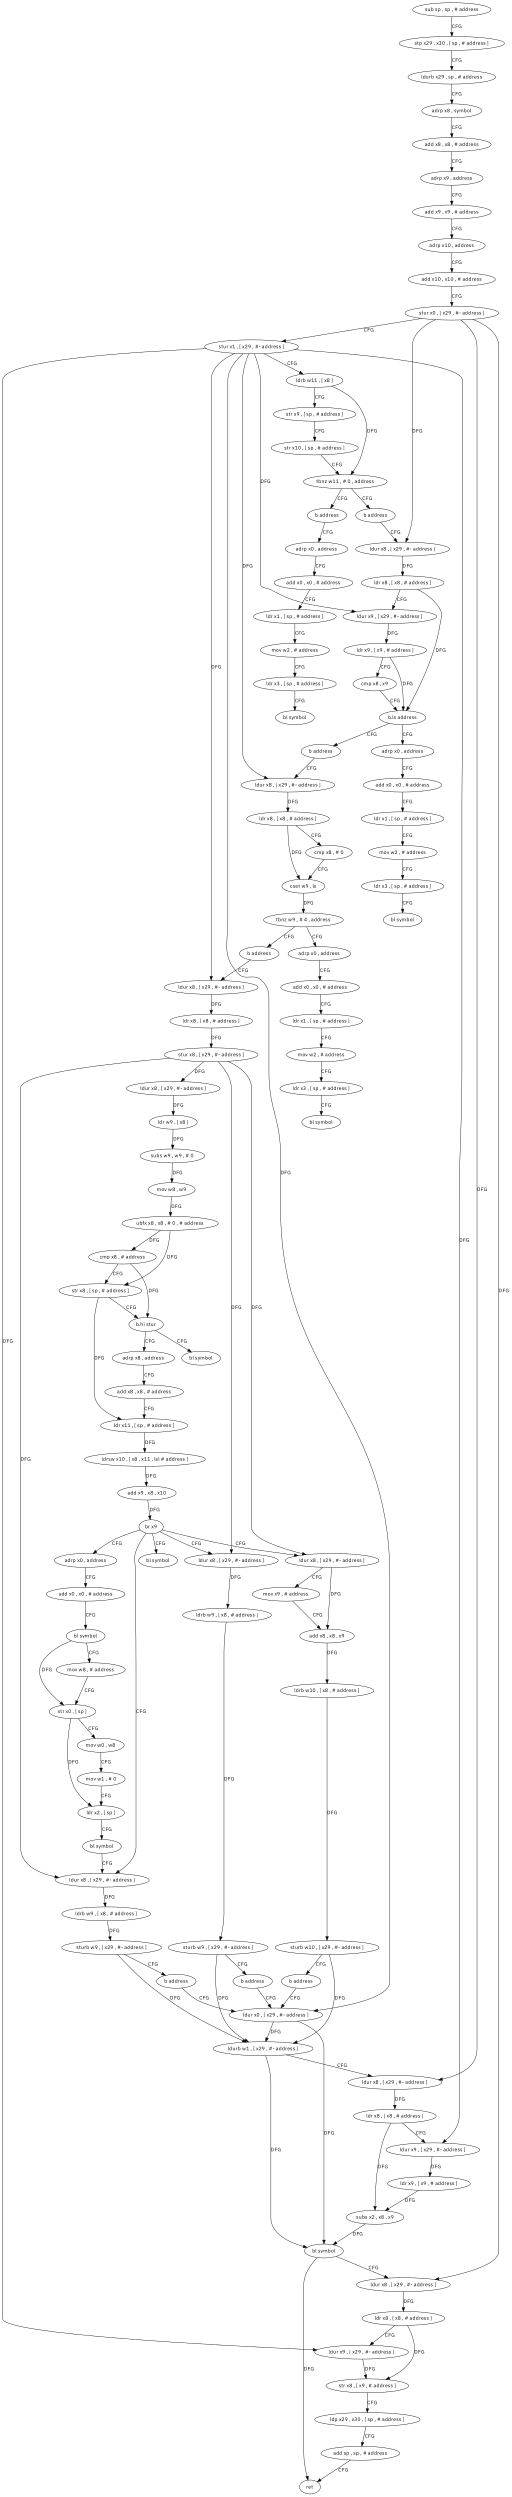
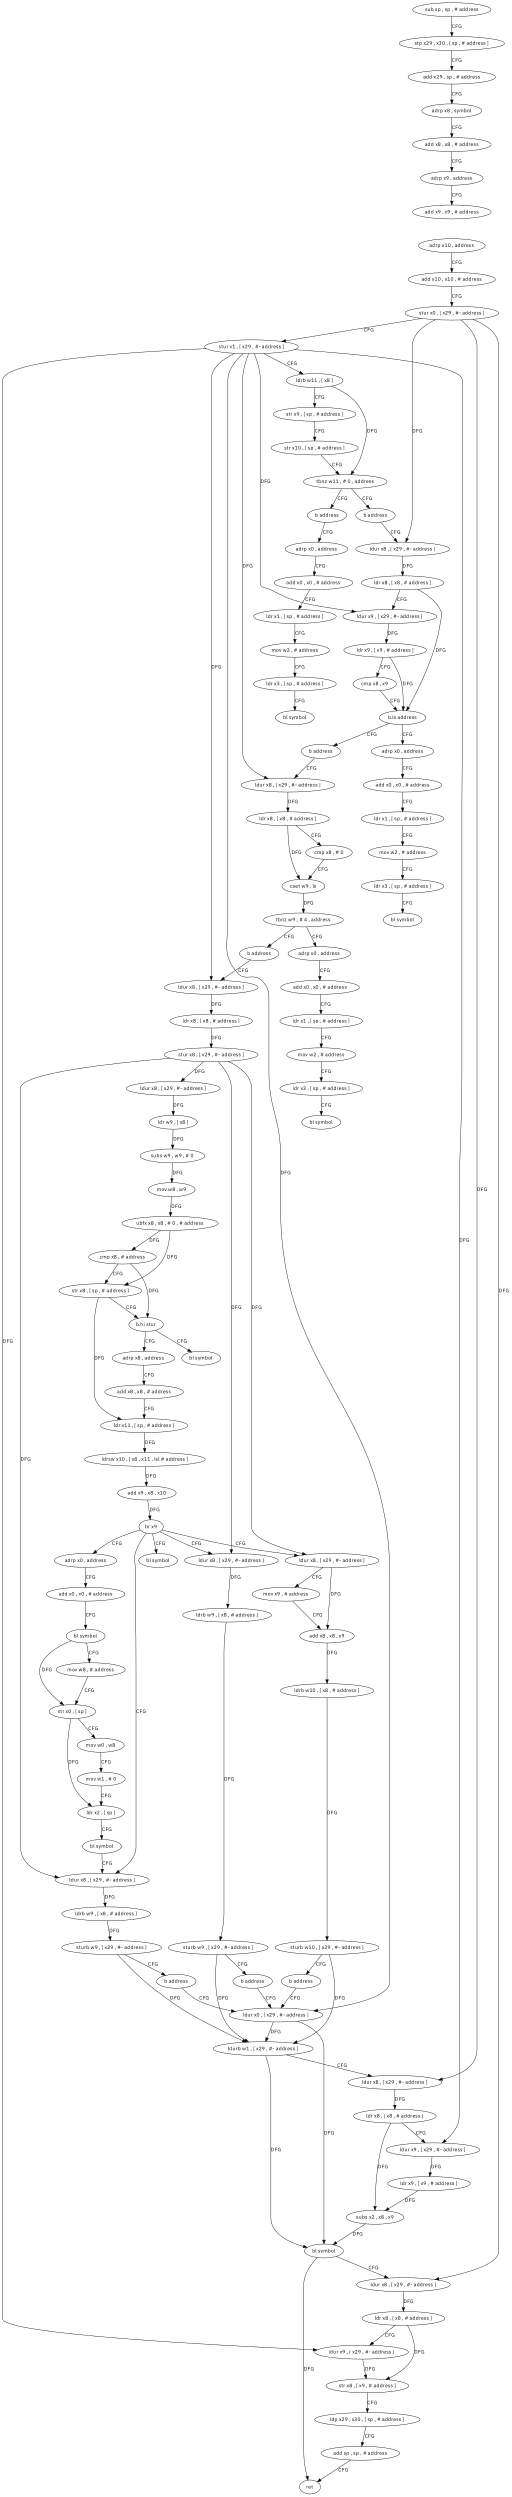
(452, 77) -> (452, 77)
(452, 227) -> none
